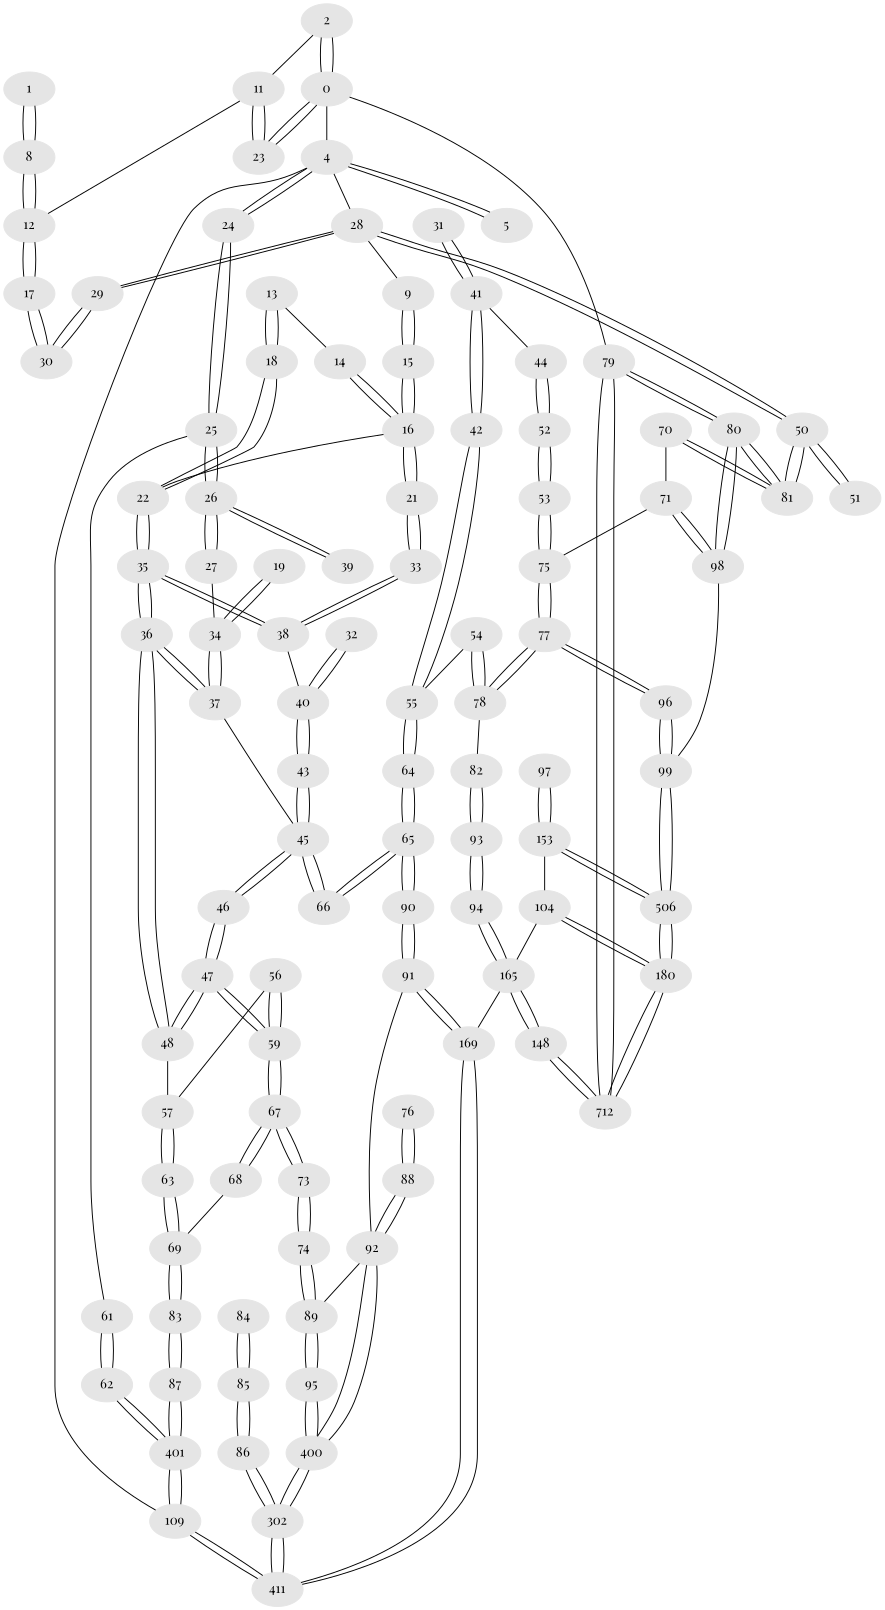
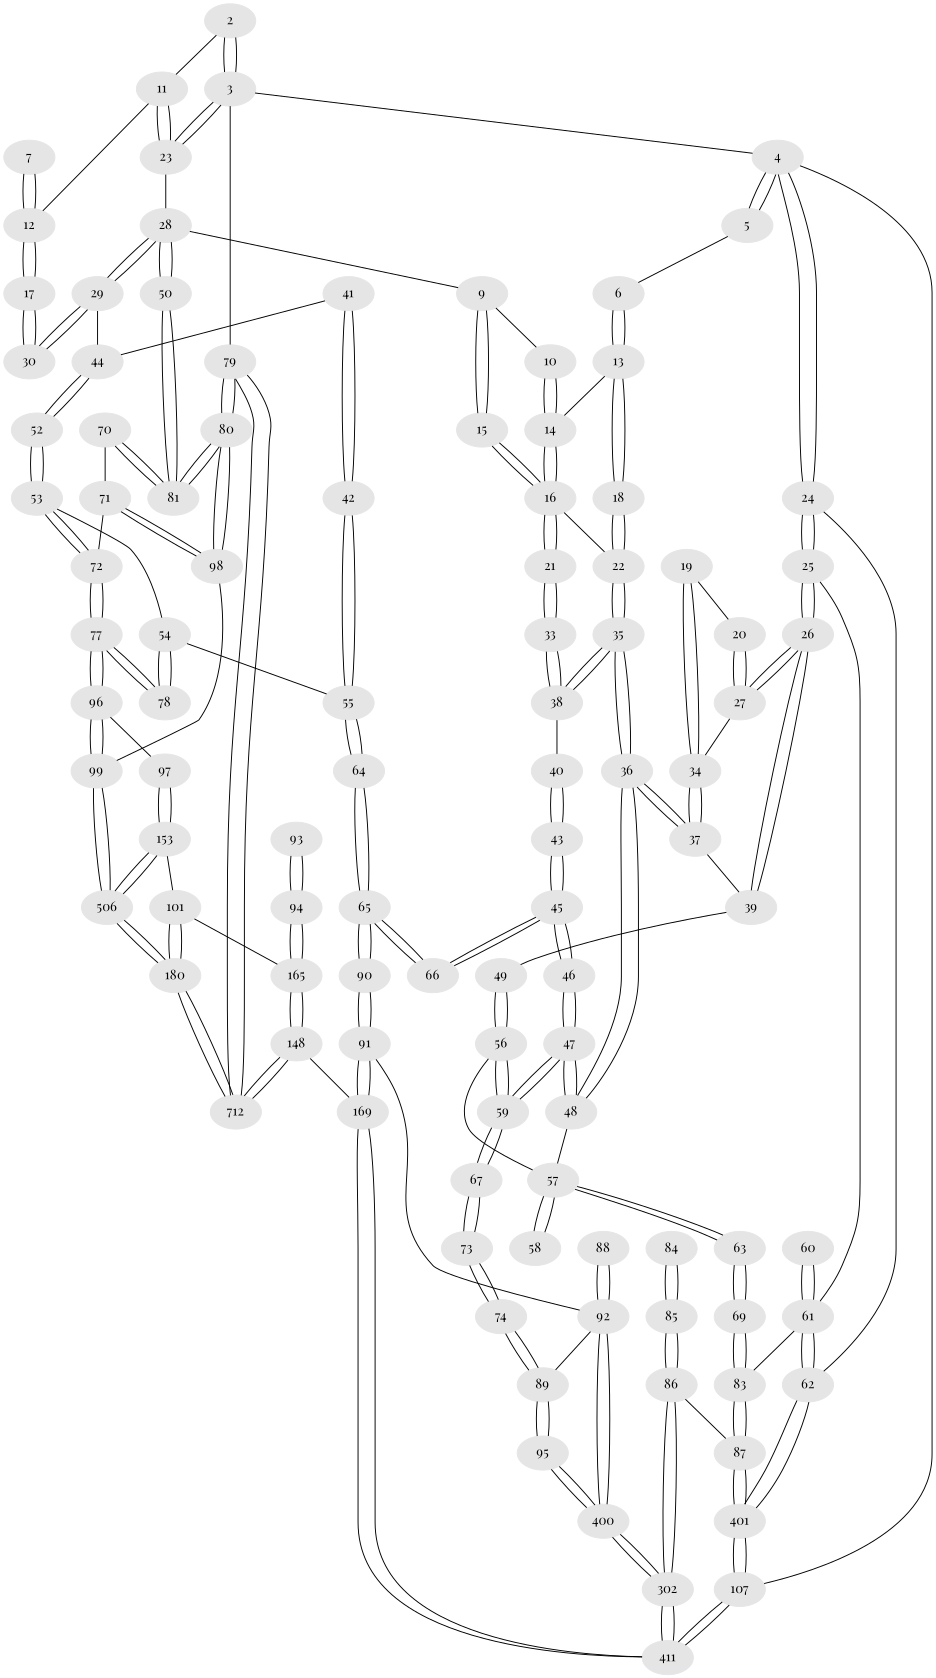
(29, 89) -> none
(327, 89) -> (230, 89)
(29, 157) -> (29, 157)
(342, 191) -> (166, 191)
(439, 225) -> none
none -> (619, 294)
none -> (98, 328)
none -> (550, 362)
(855, 498) -> none
none -> (127, 547)
(545, 566) -> (97, 566)
(351, 635) -> none
none -> (740, 635)
none -> (131, 737)
(258, 771) -> (723, 873)
(476, 771) -> none
(545, 907) -> (175, 907)
none -> (896, 942)
none -> (501, 976)
(489, 1010) -> (330, 1078)
(408, 1112) -> none
(236, 1180) -> none
none -> (535, 1248)
none -> (808, 1248)
none -> (774, 1351)
none -> (706, 1419)
(175, 1521) -> (740, 1589)
